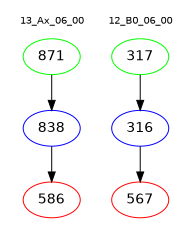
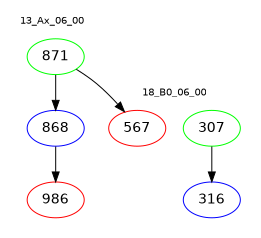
(141, 21) -> (175, 93)
(140, 57) -> (212, 128)
(52, 128) -> (56, 128)
(140, 159) -> (107, 93)
(52, 200) -> (56, 200)
